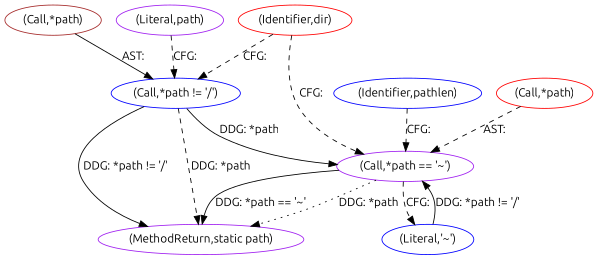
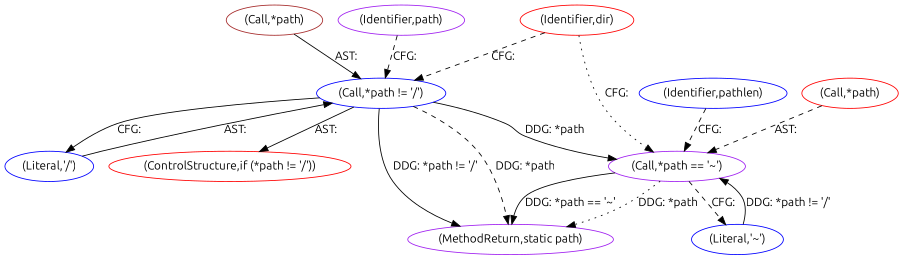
(170, 20) -> (401, 20)
(299, 107) -> (599, 100)
none -> (49, 166)
none -> (230, 166)
